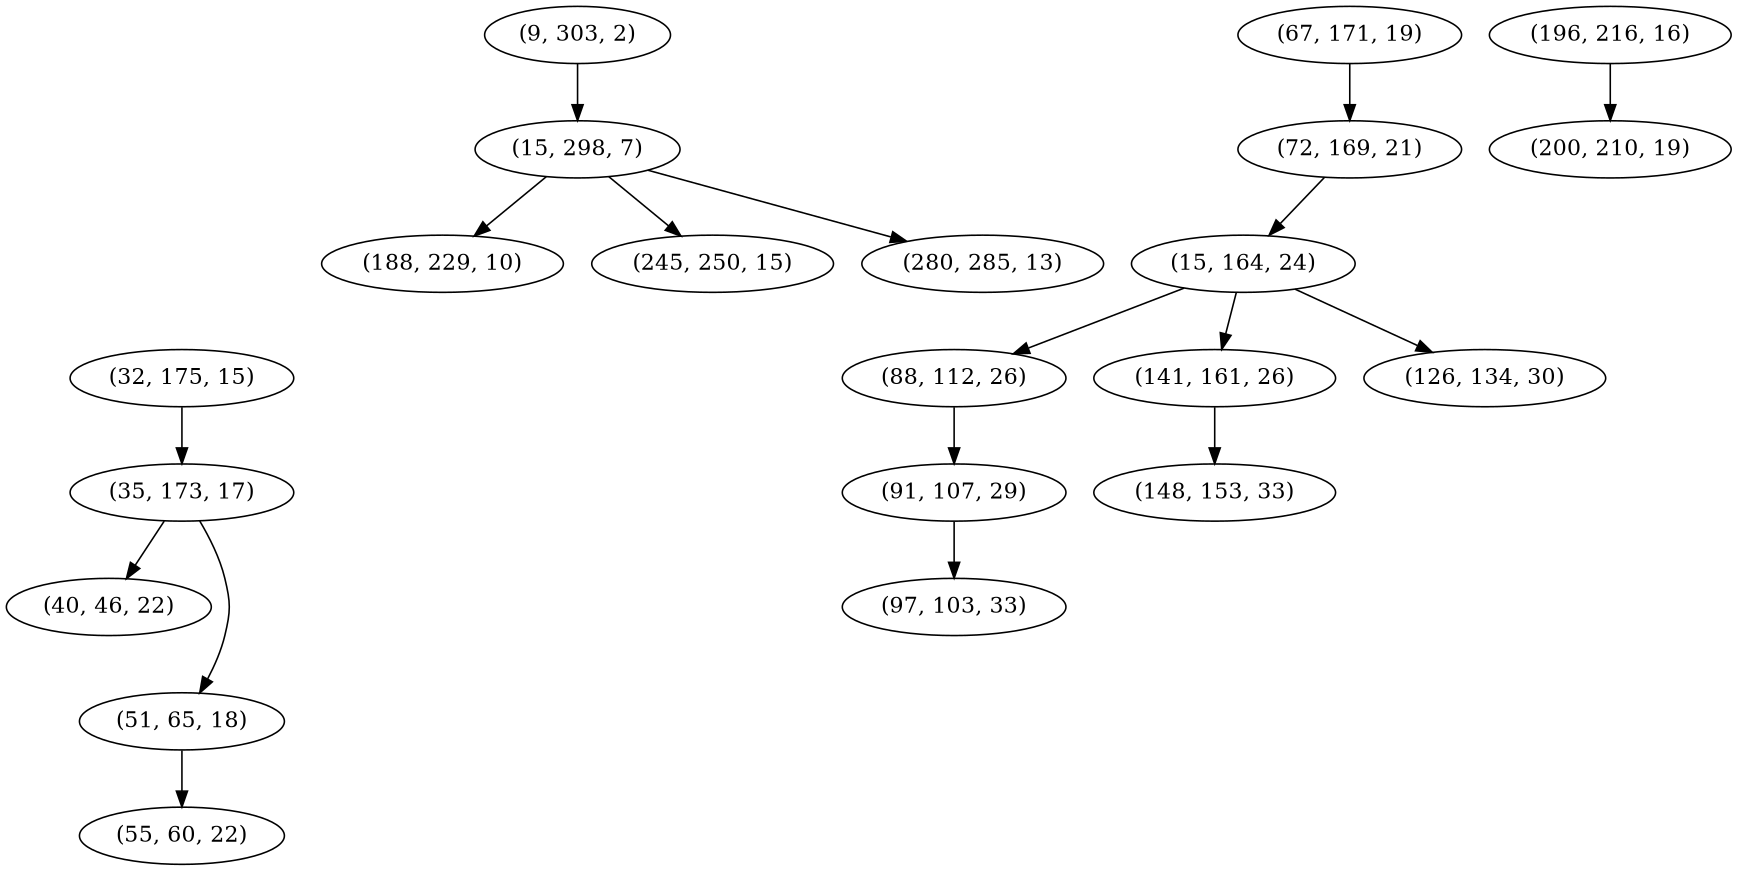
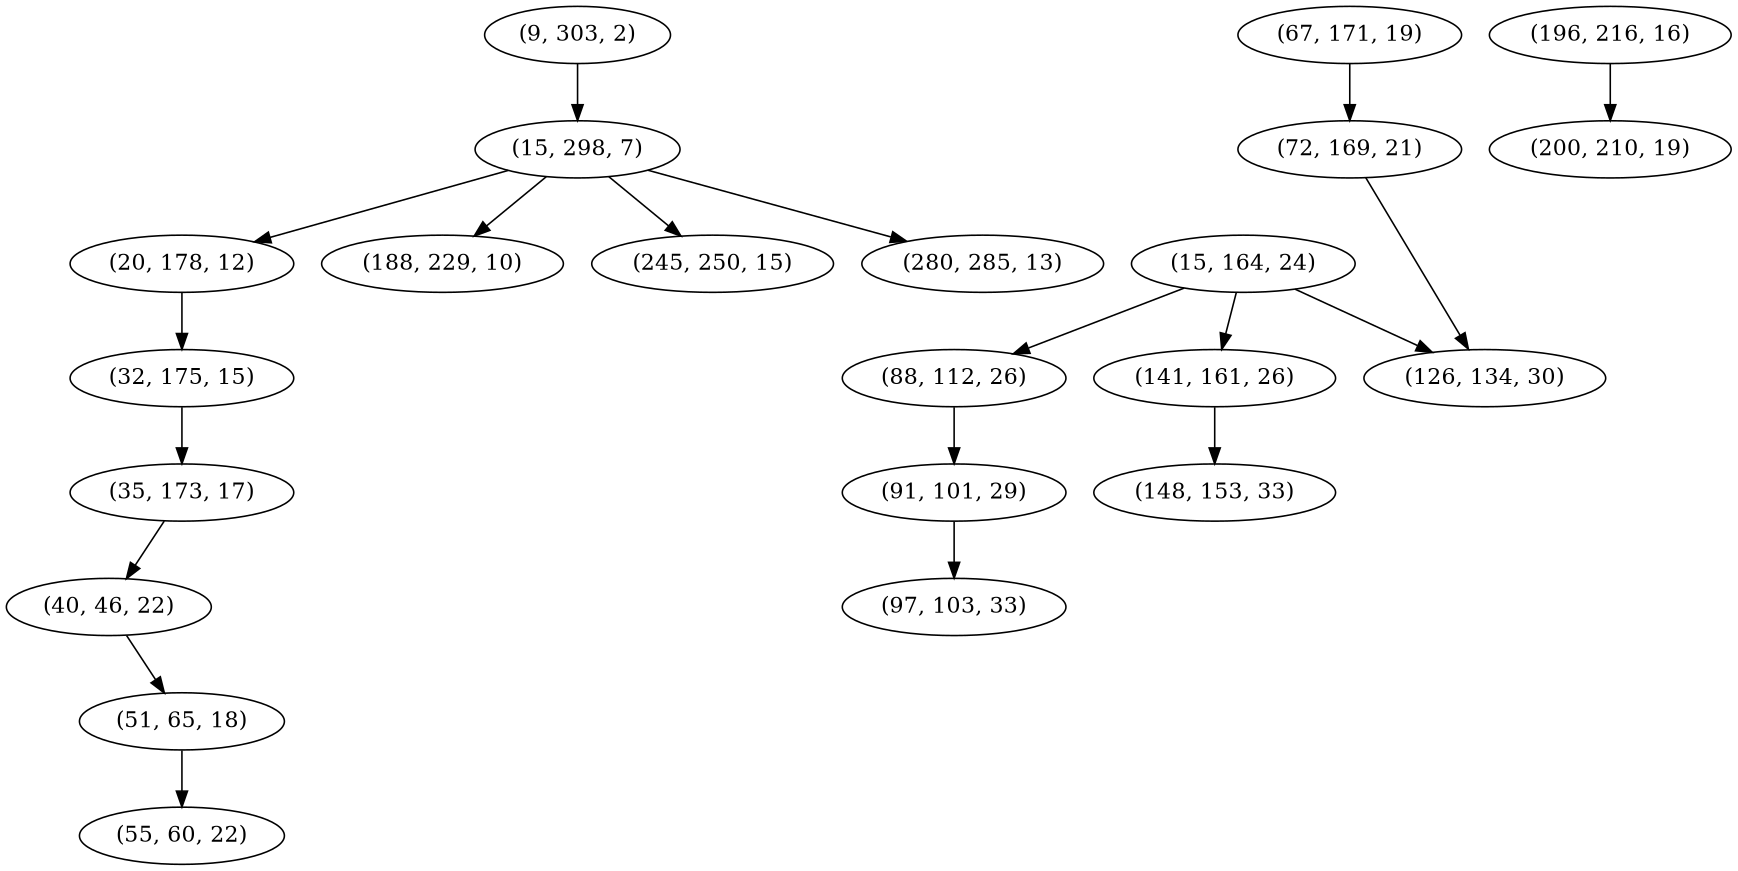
(1302, 200) -> (1413, 256)
none -> (182, 264)
(954, 493) -> (954, 493)
(229, 599) -> (141, 658)
